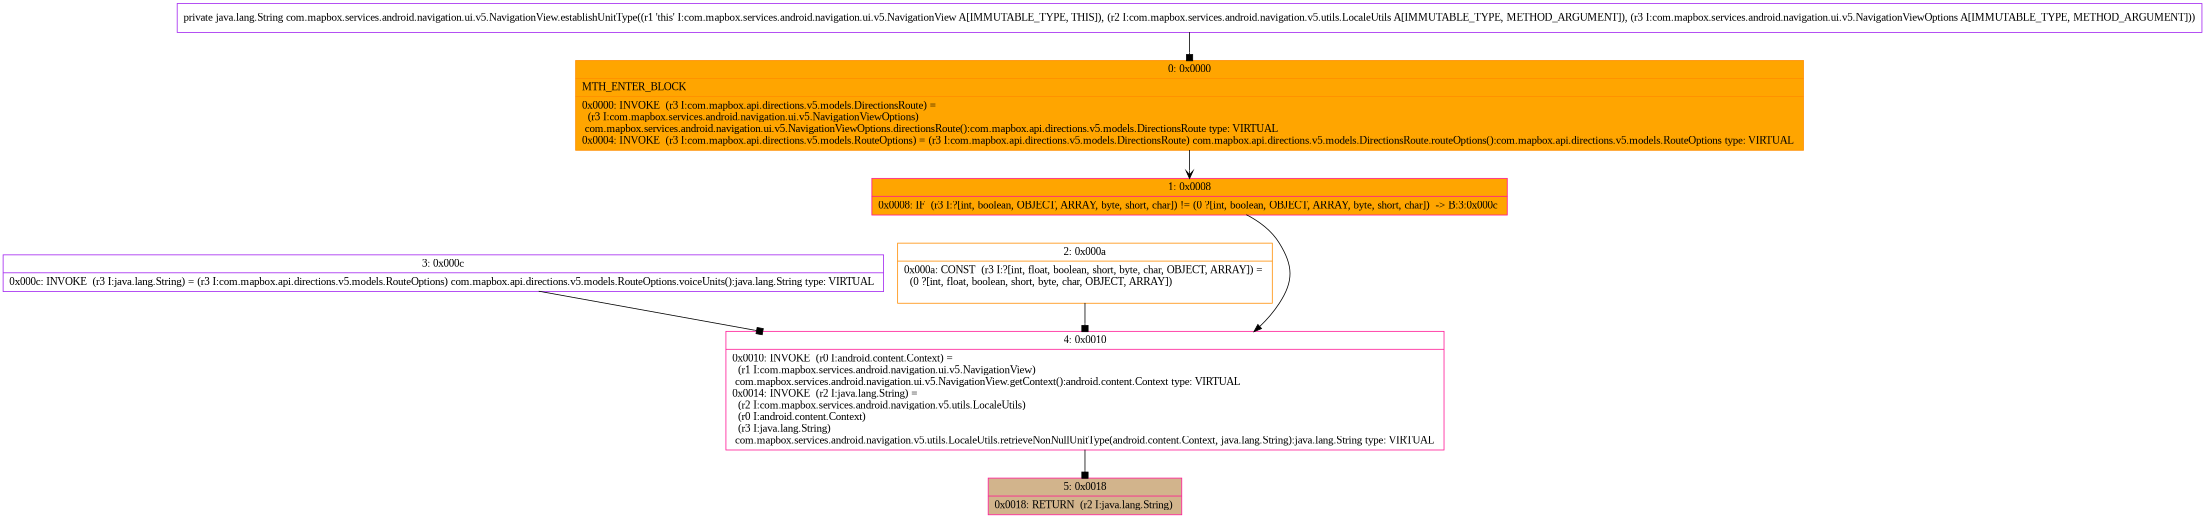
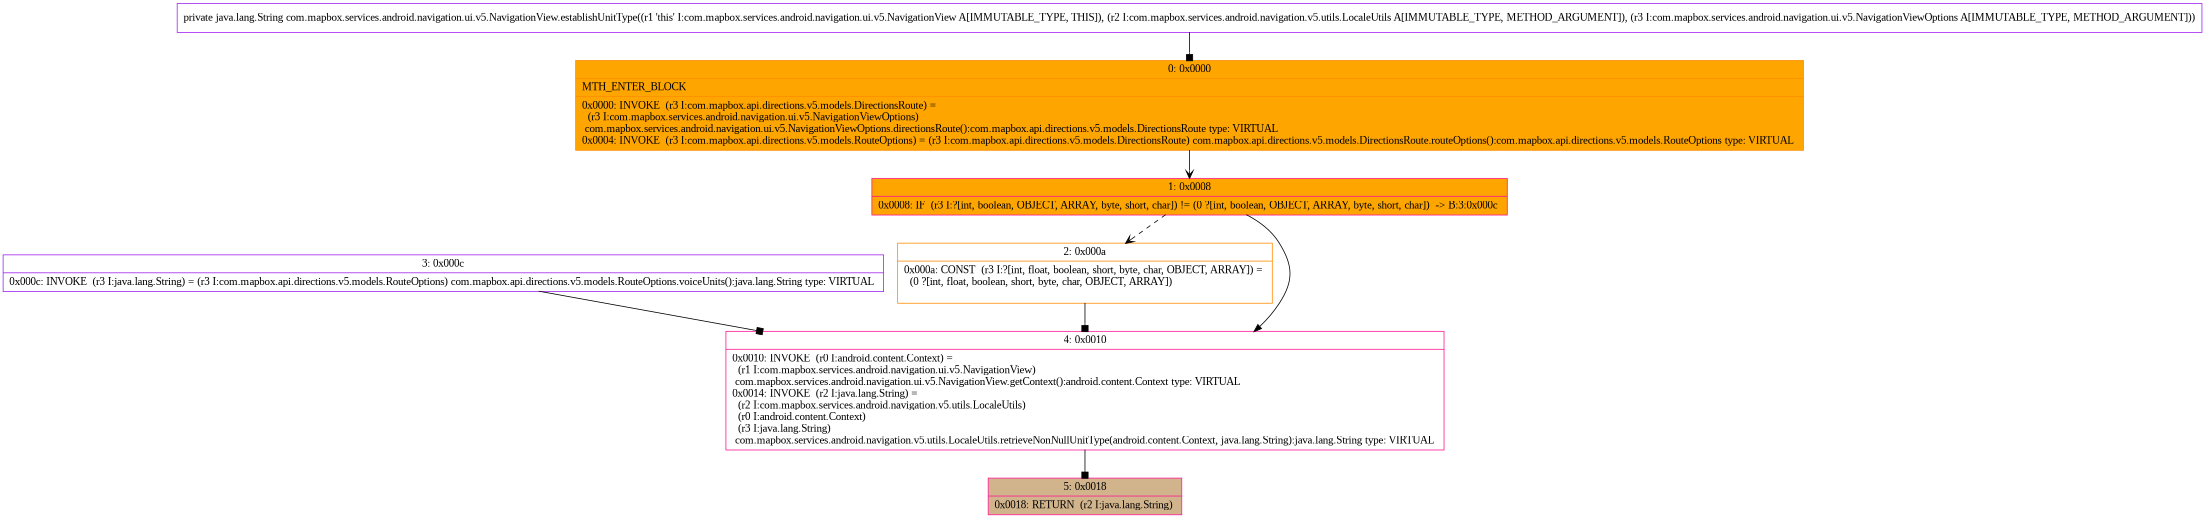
none -> (1149, 227)
